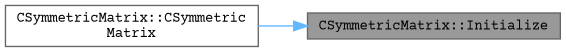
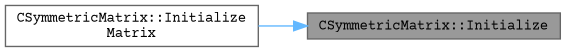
(132, 26) -> (132, 26)
